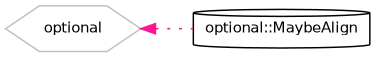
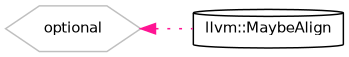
(282, 29) -> (268, 29)
